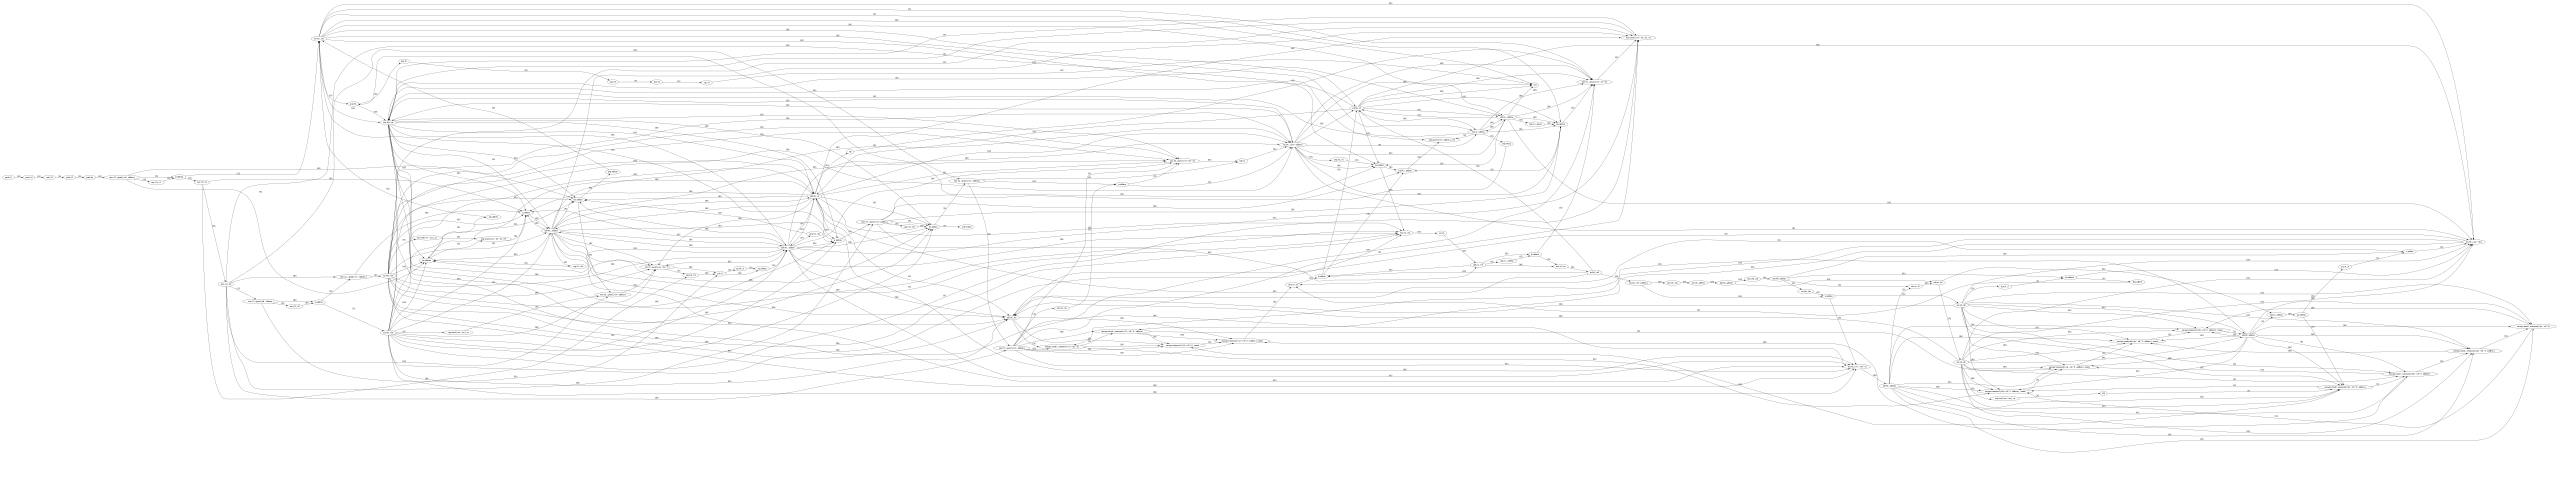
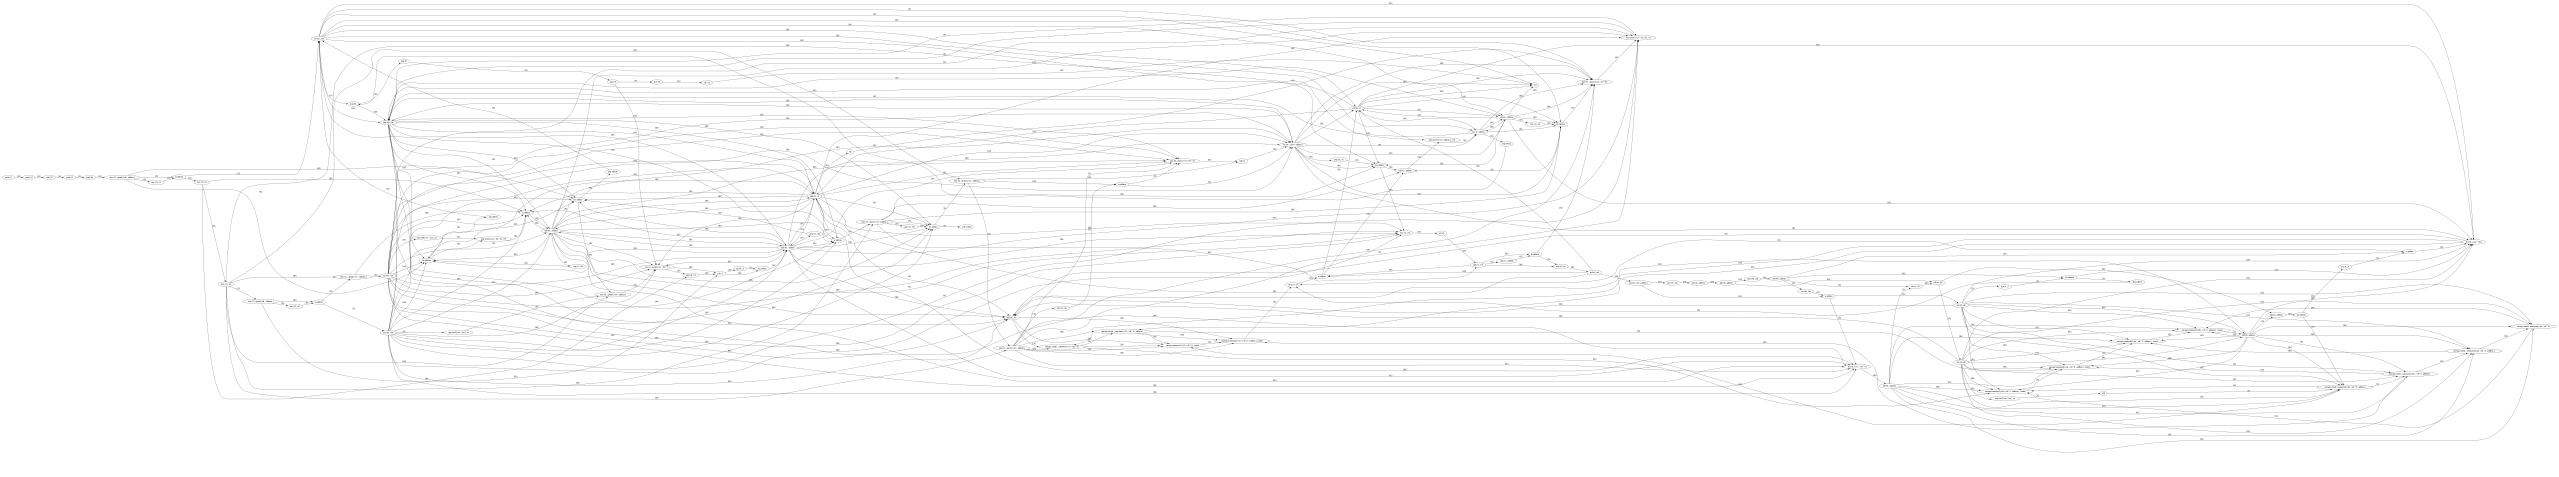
(1535, 124) -> (1535, 124)
(1466, 137) -> (1464, 142)
(459, 270) -> (639, 172)
